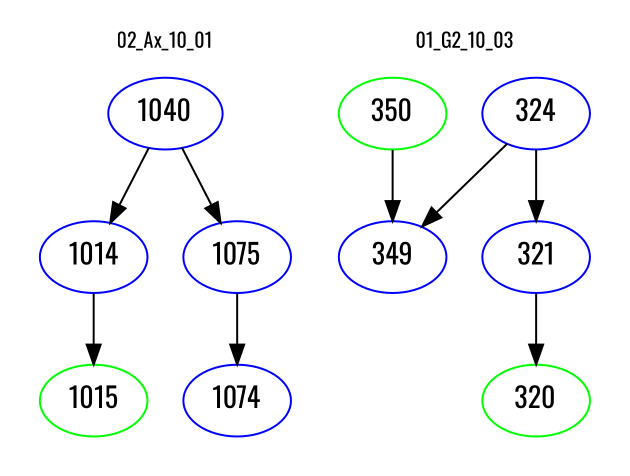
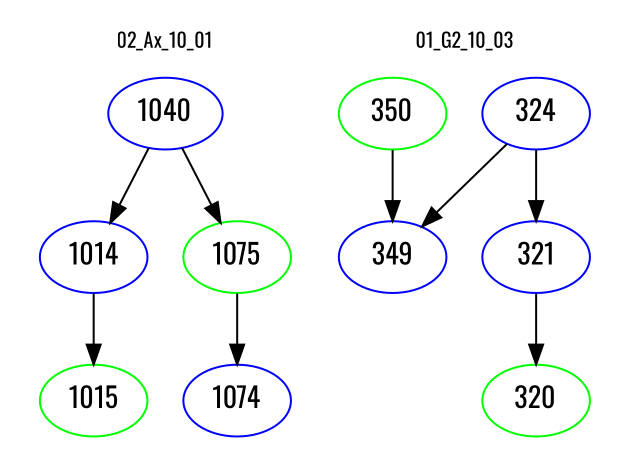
(237, 257) -> (237, 257)
